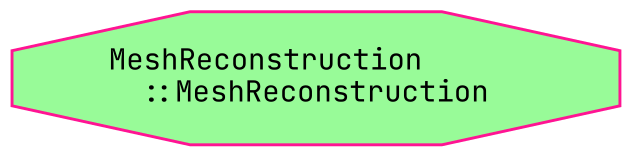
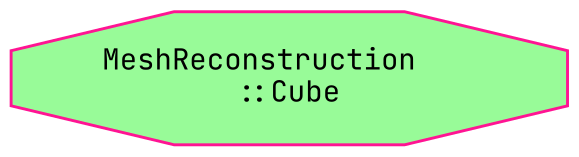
(316, 78) -> (289, 78)
